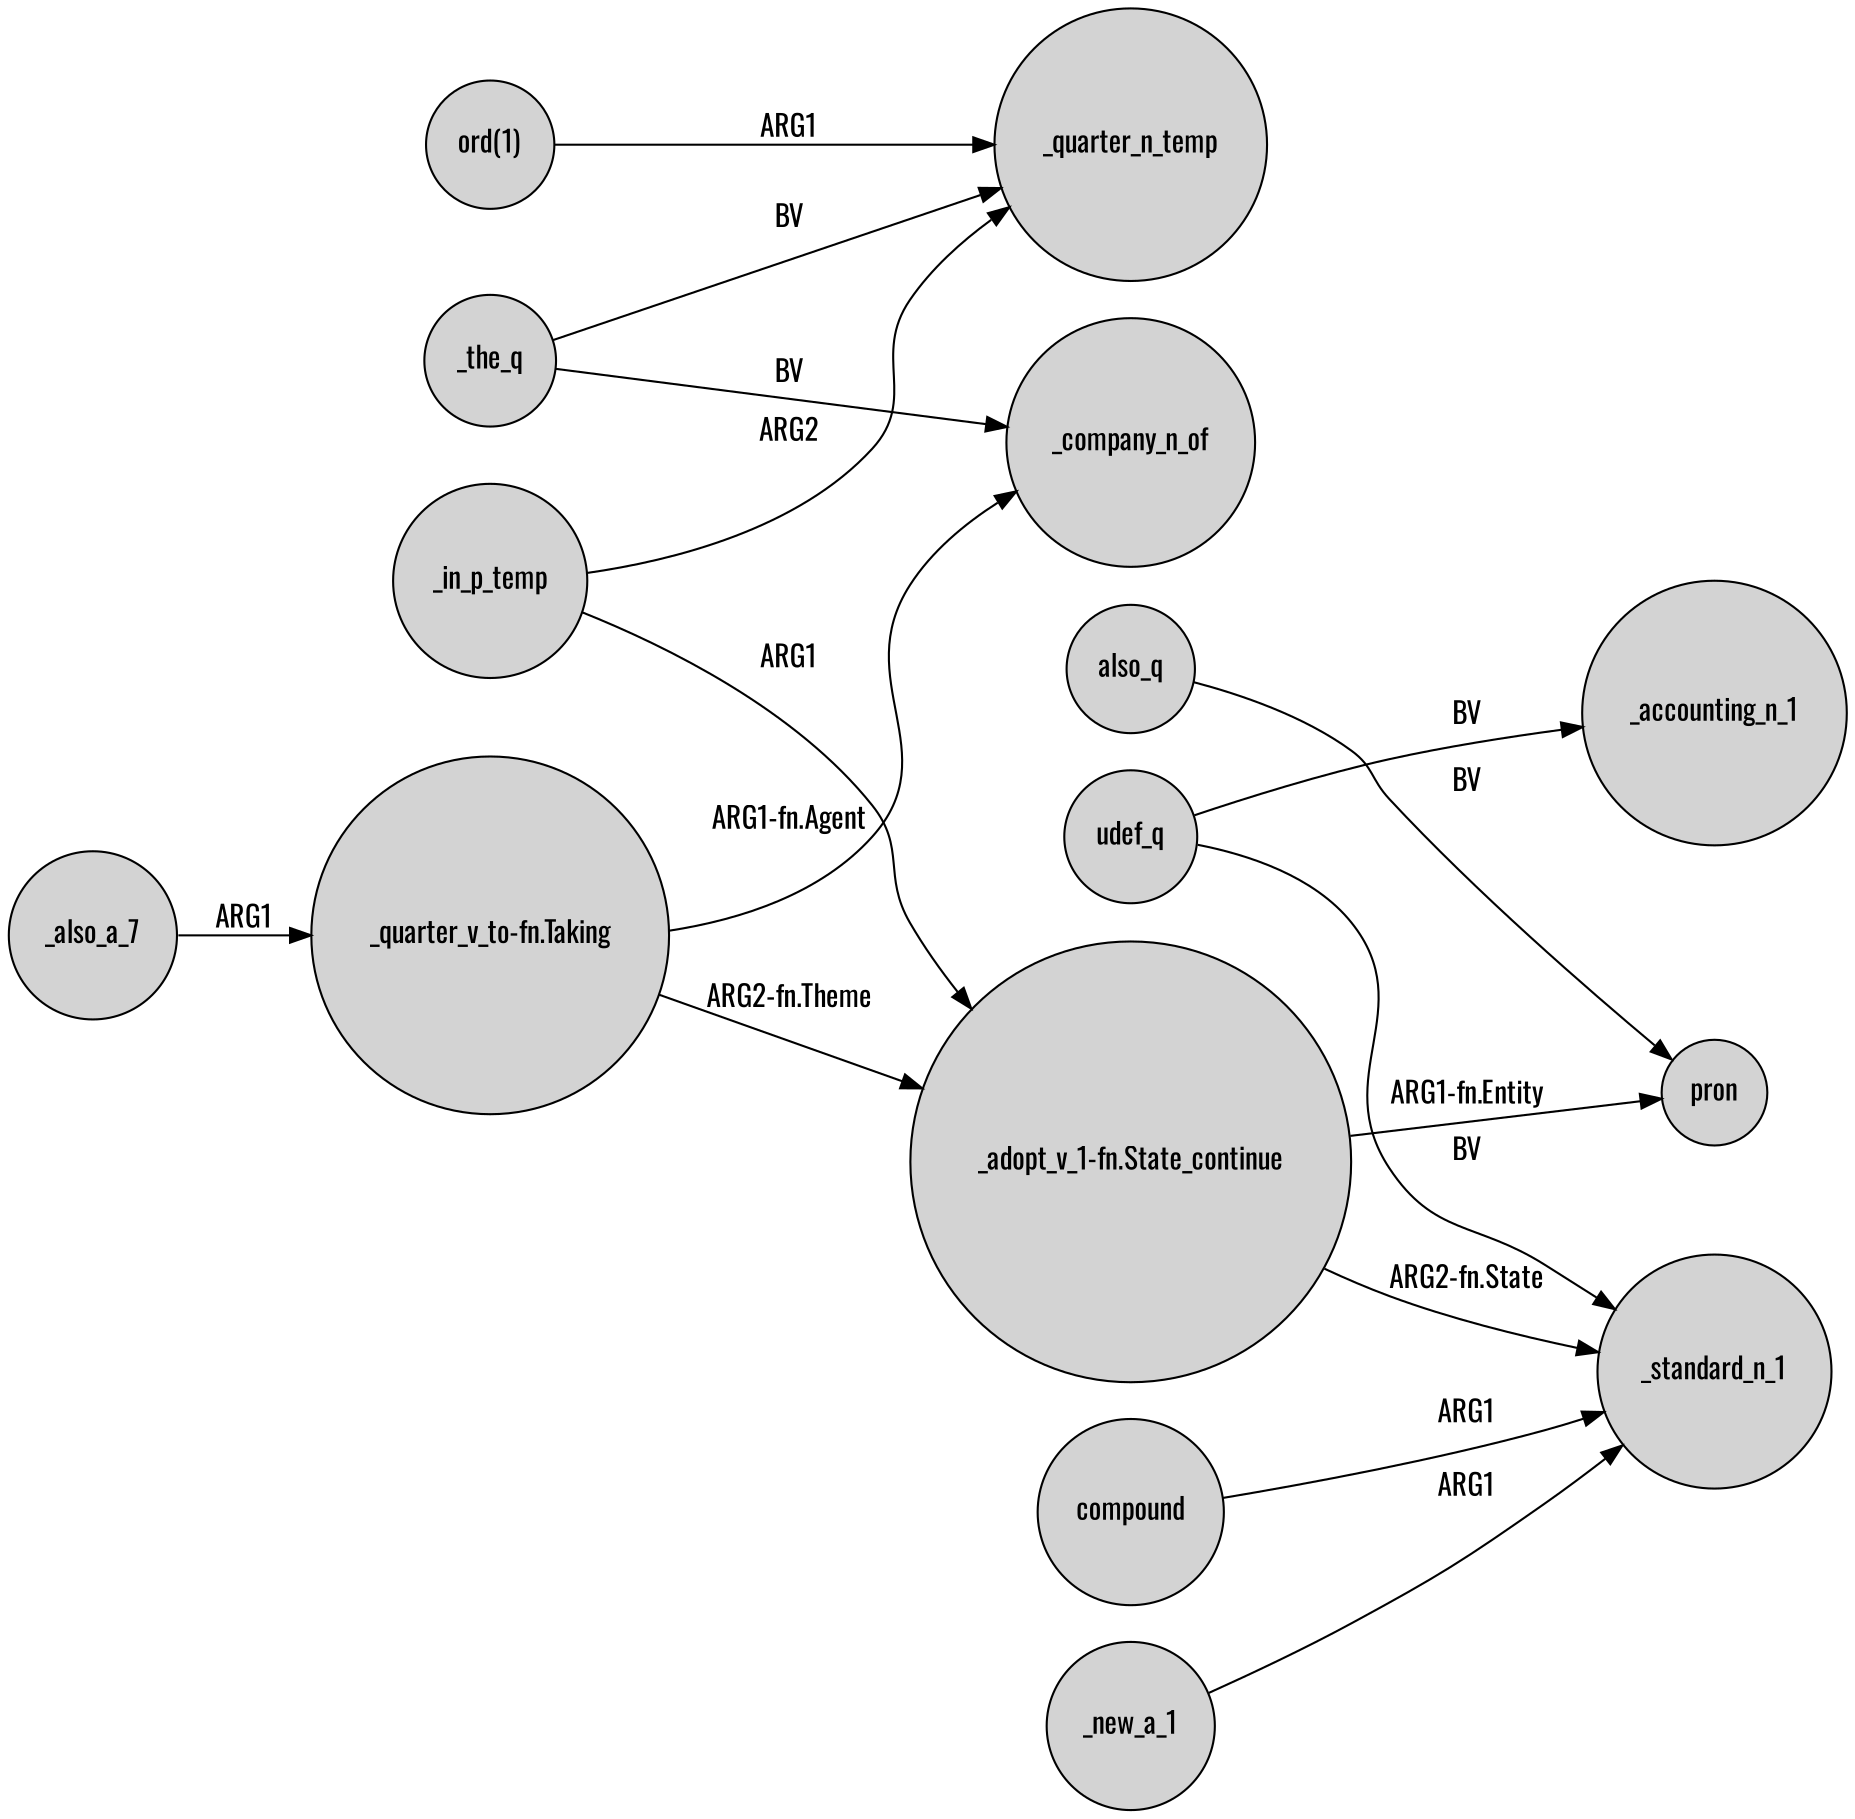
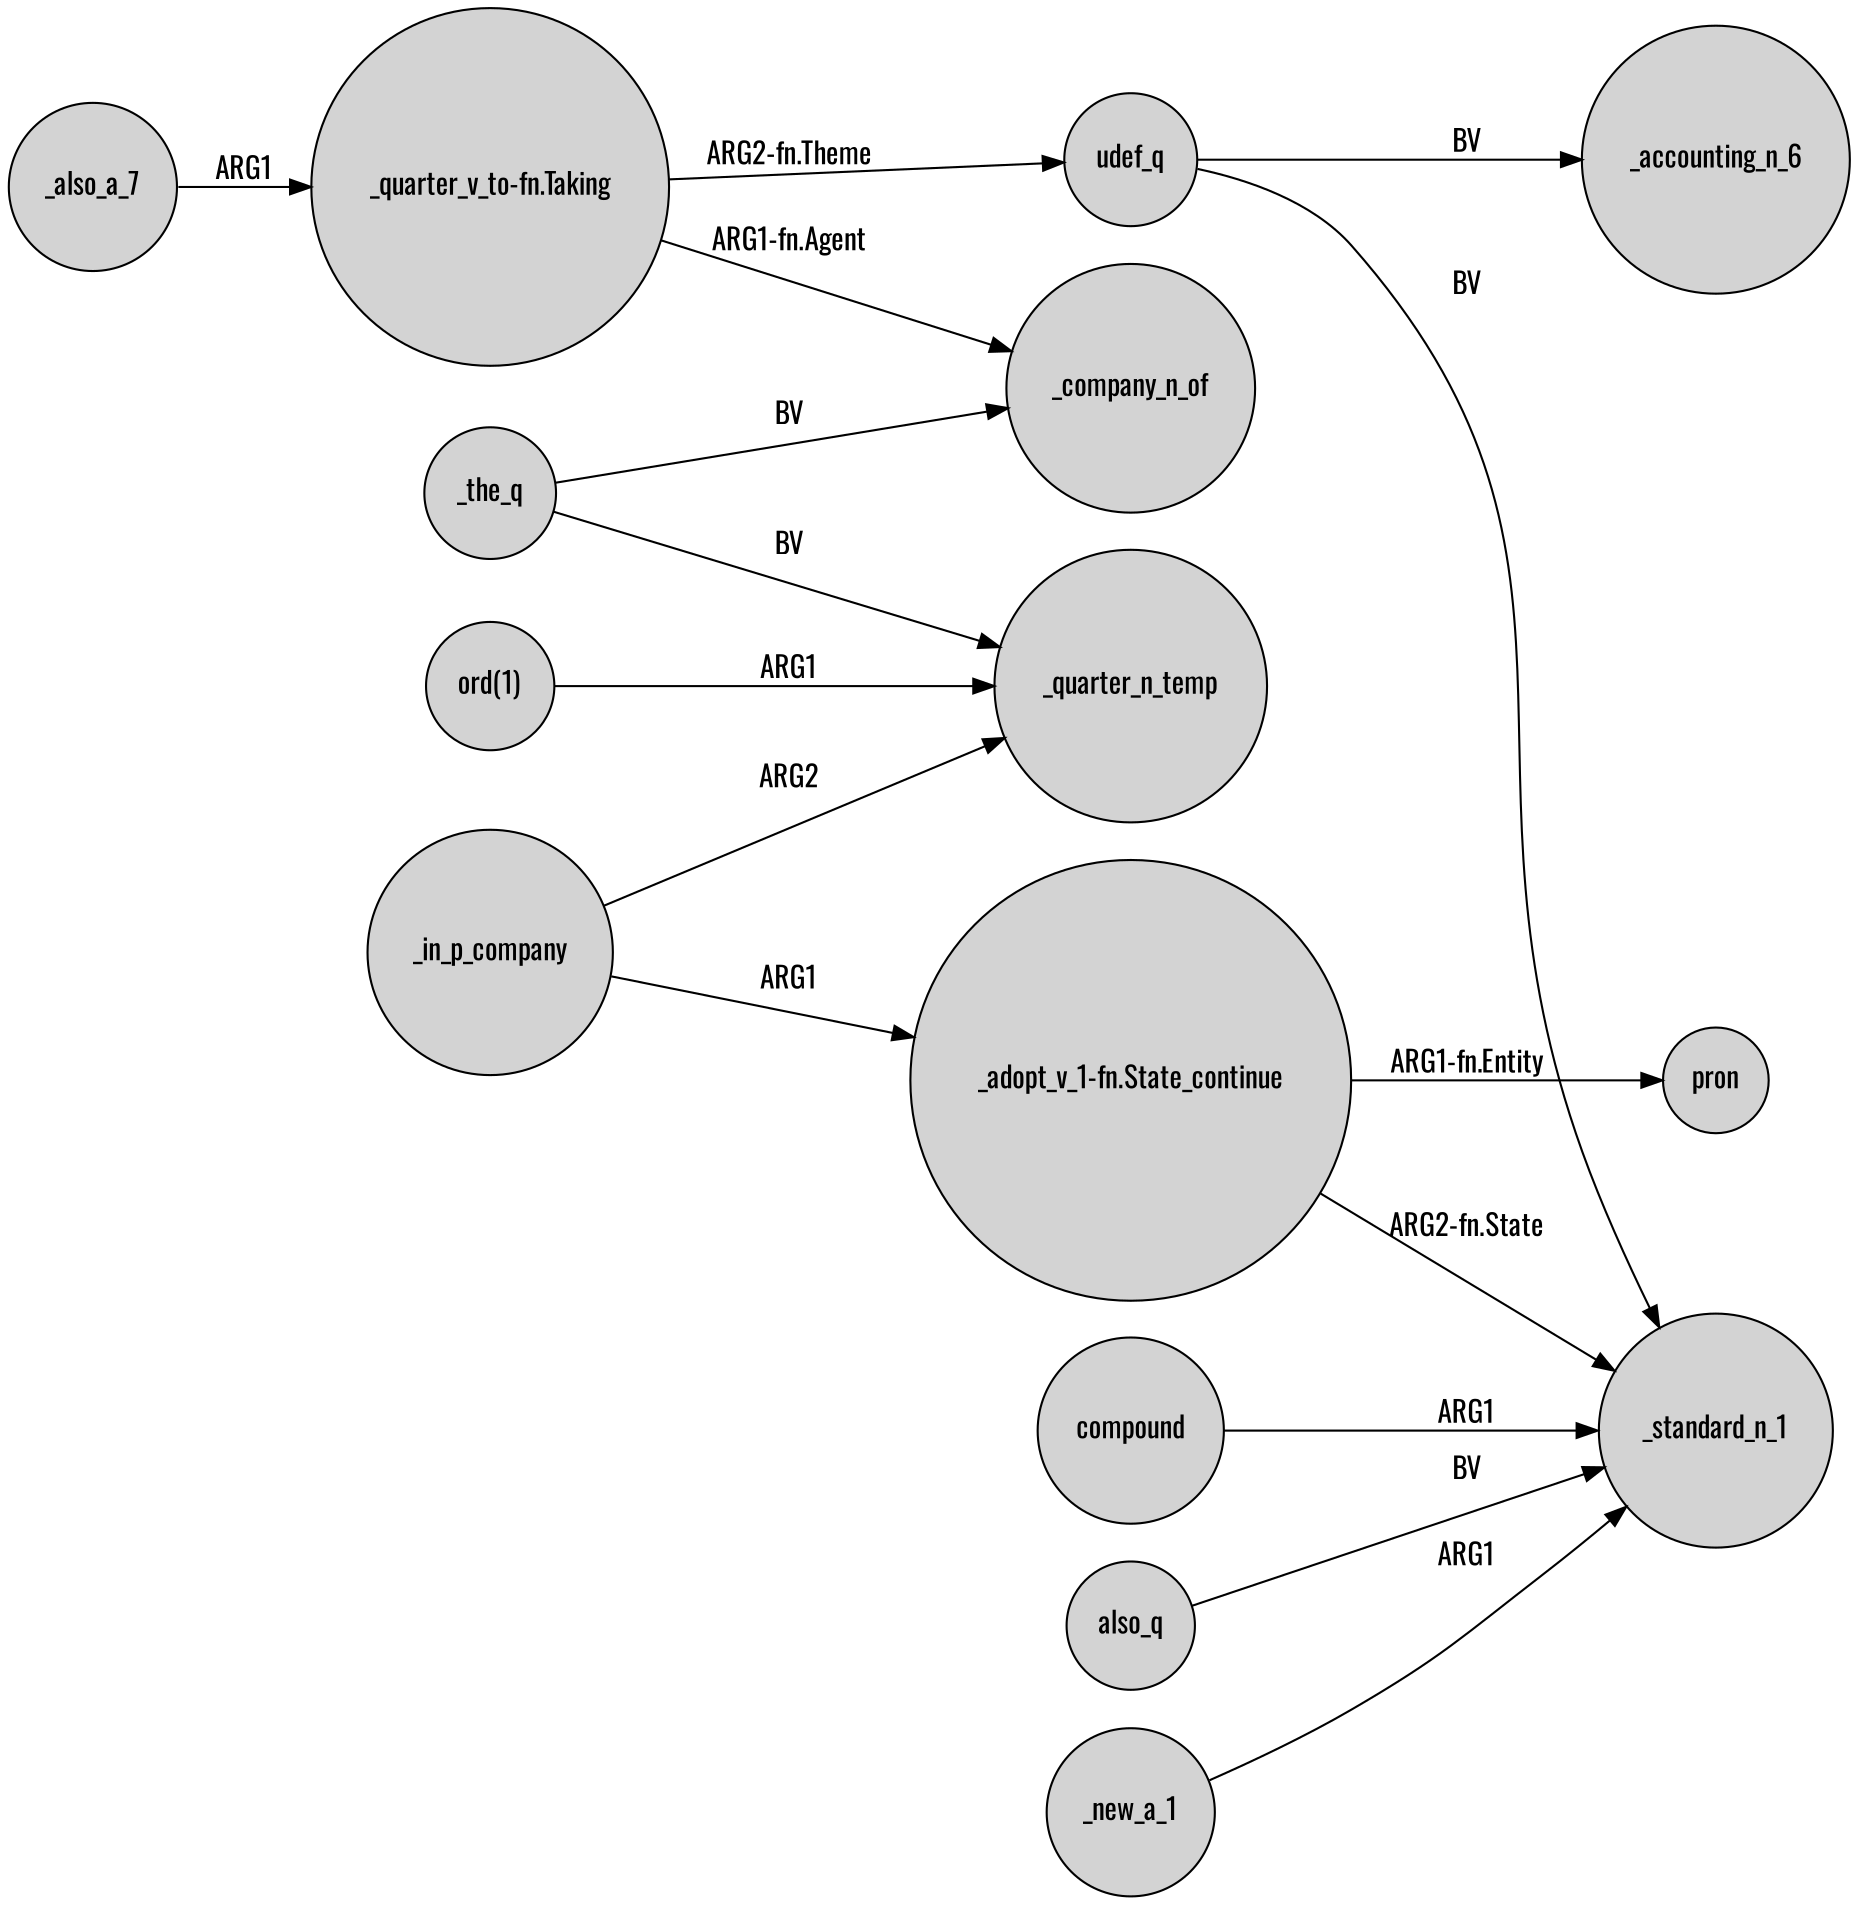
(490, 581) -> (490, 952)
(1714, 713) -> (1716, 160)
(1434, 845) -> (1388, 1540)
(780, 1038) -> (856, 171)
